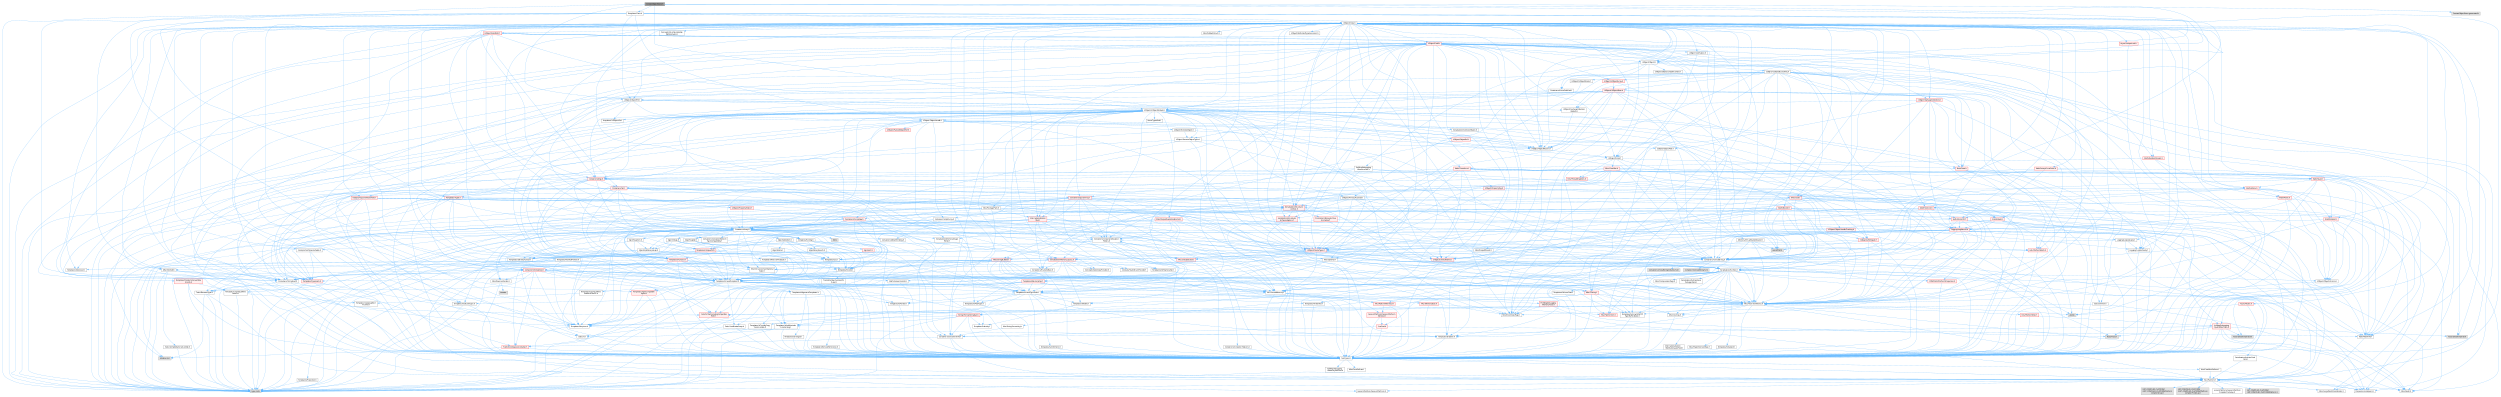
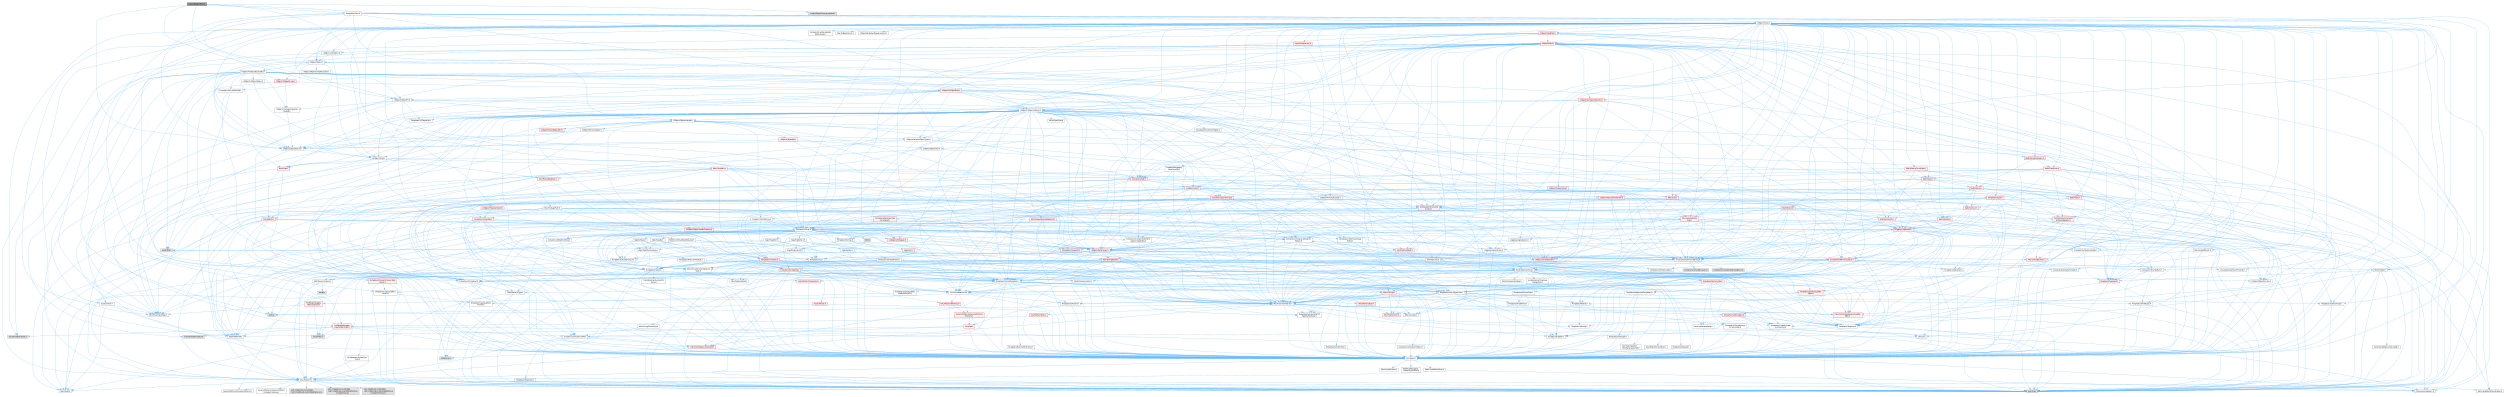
(1715, 260) -> (1688, 260)
none -> (739, 281)
(1942, 281) -> (809, 281)
